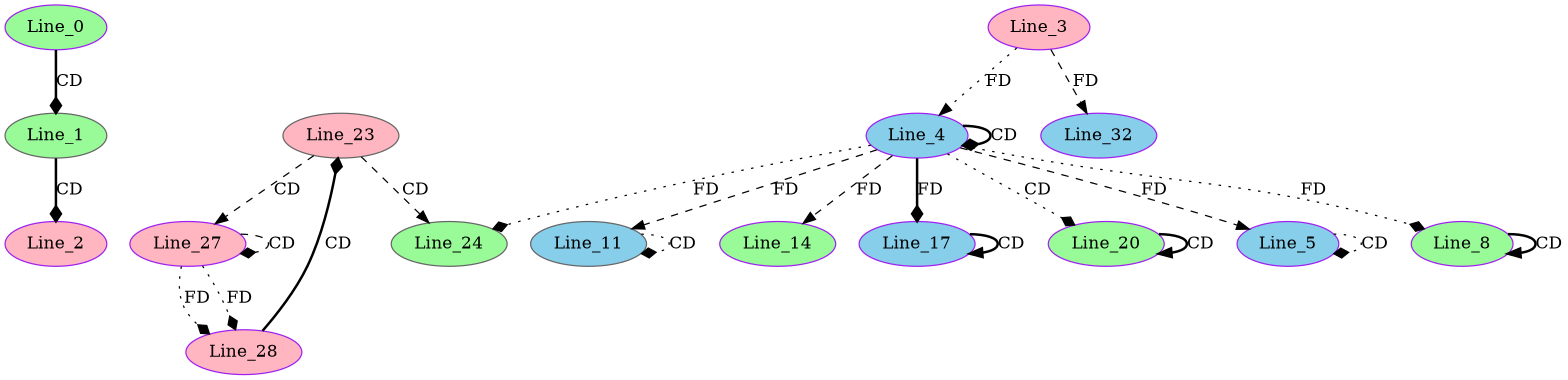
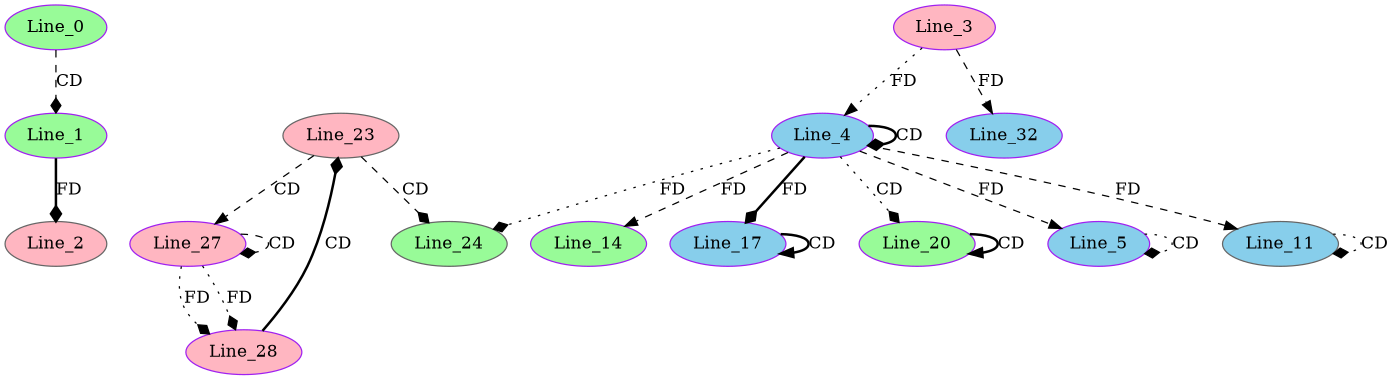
(56, 74) -> (56, 74)
(56, 136) -> (56, 136)
(391, 185) -> (390, 185)
(70, 190) -> (70, 190)
(56, 244) -> (56, 244)
(1462, 244) -> none
